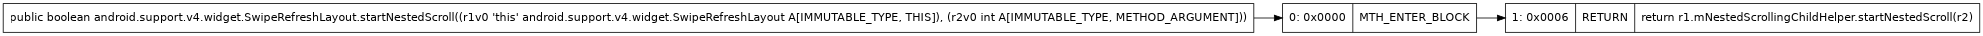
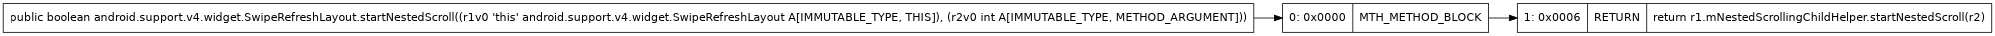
(1415, 18) -> (1421, 18)
